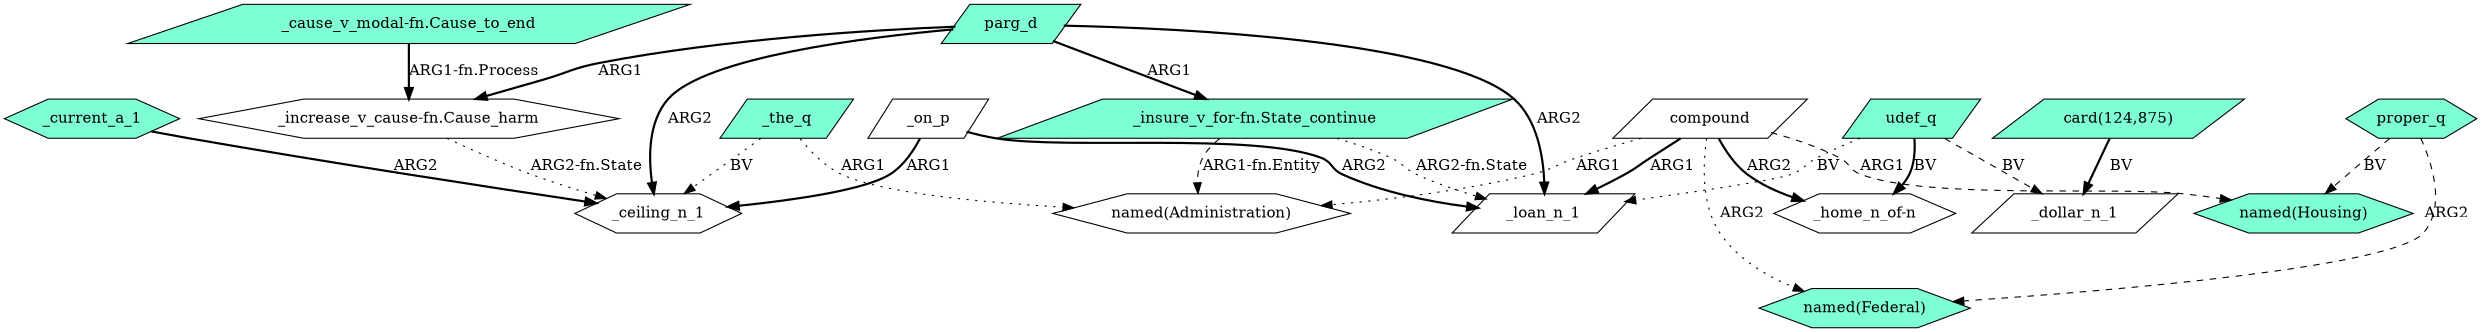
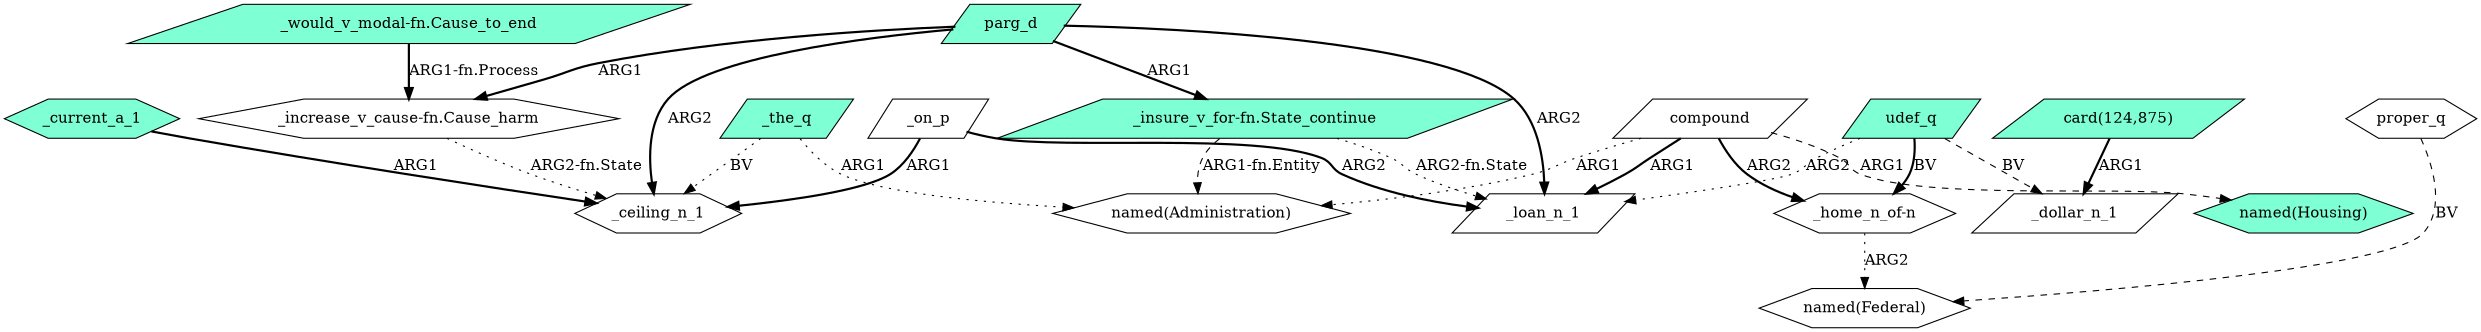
(409, 24) -> (409, 24)
(2411, 119) -> (2411, 119)
(2362, 163) -> none
(416, 166) -> (416, 166)
(1828, 166) -> (1828, 166)
(2121, 166) -> (2121, 166)
(2447, 213) -> (2447, 213)
(1719, 231) -> (1865, 255)
(1865, 308) -> (1865, 308)
